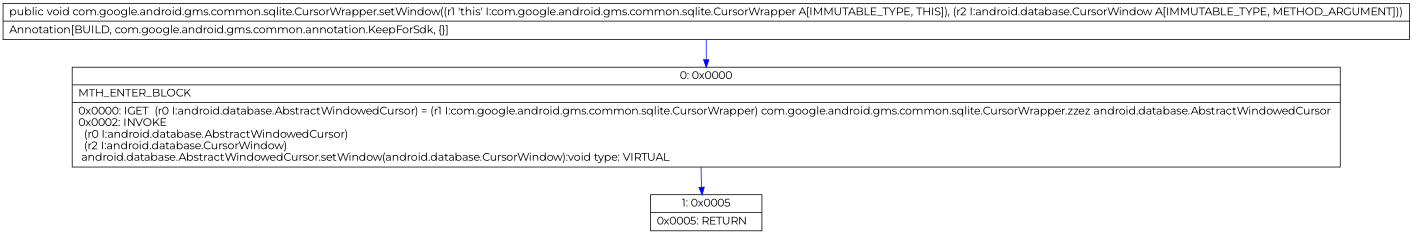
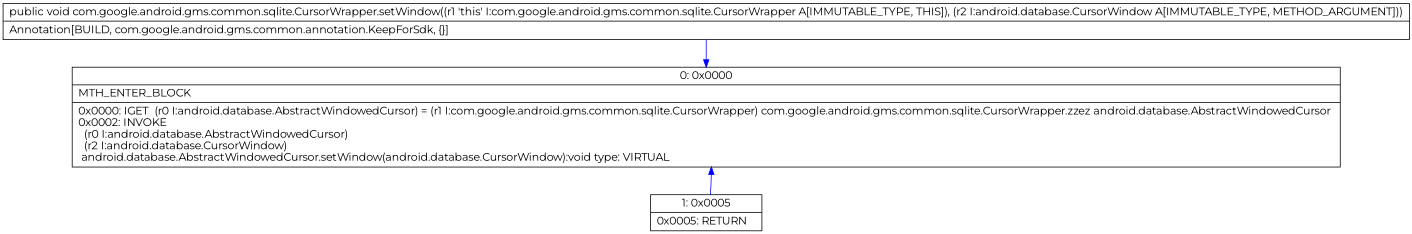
(701, 177) -> (711, 185)
